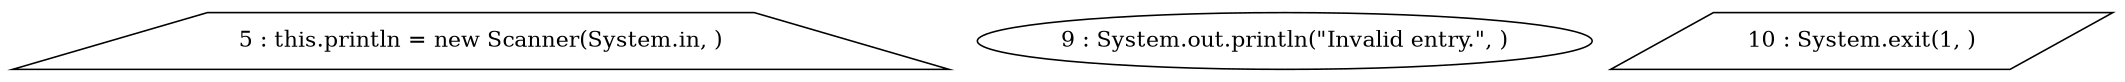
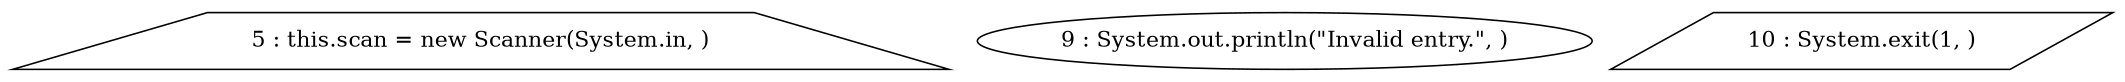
(481, 41) -> (481, 41)
